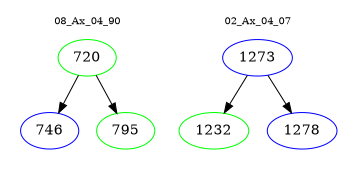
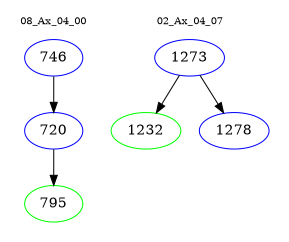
(88, 22) -> (54, 22)
(87, 58) -> (54, 131)
(71, 90) -> (54, 89)
